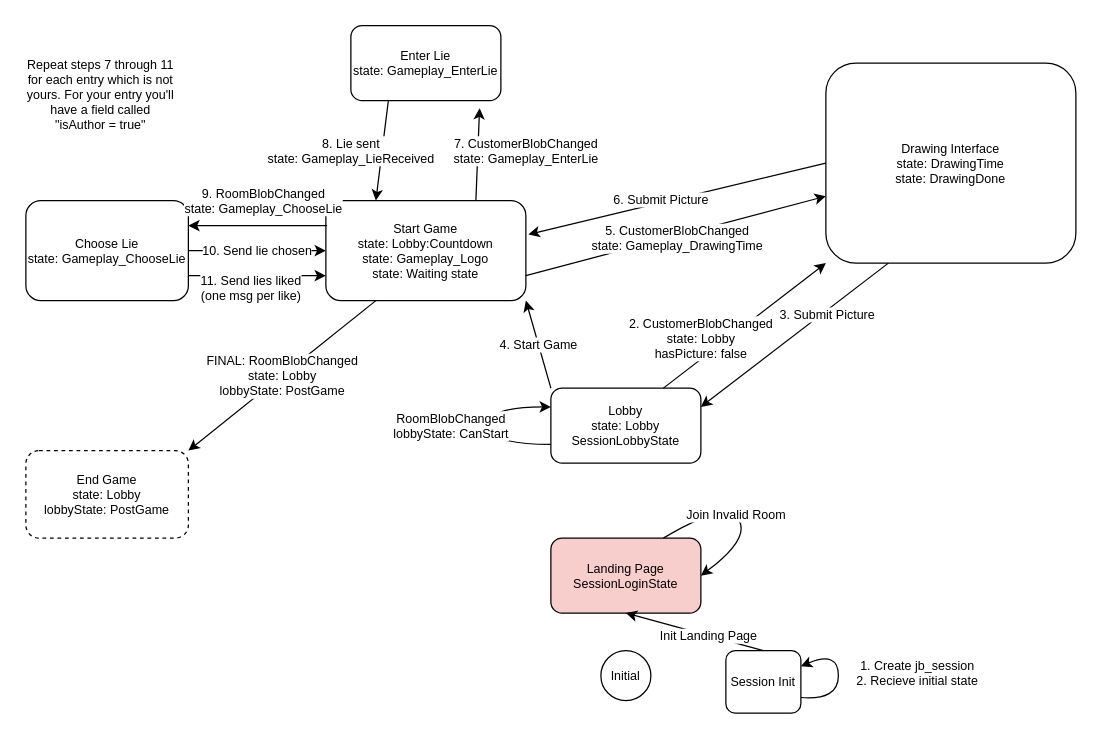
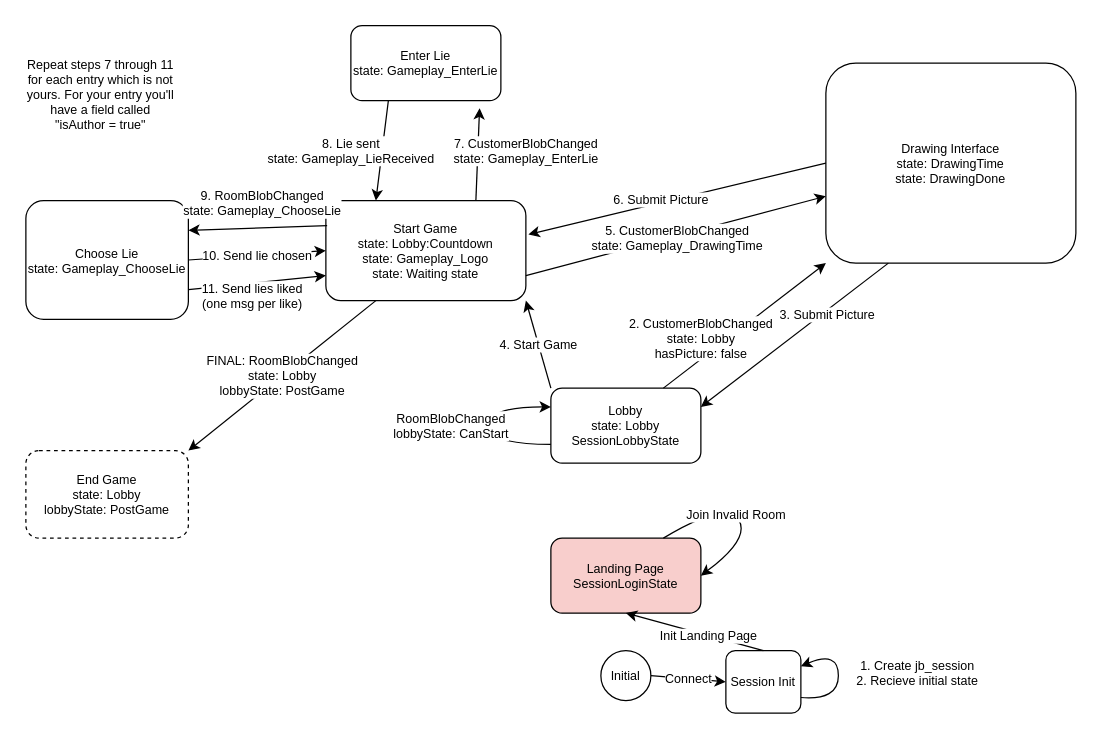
(107, 251) -> (107, 260)
none -> (684, 678)
